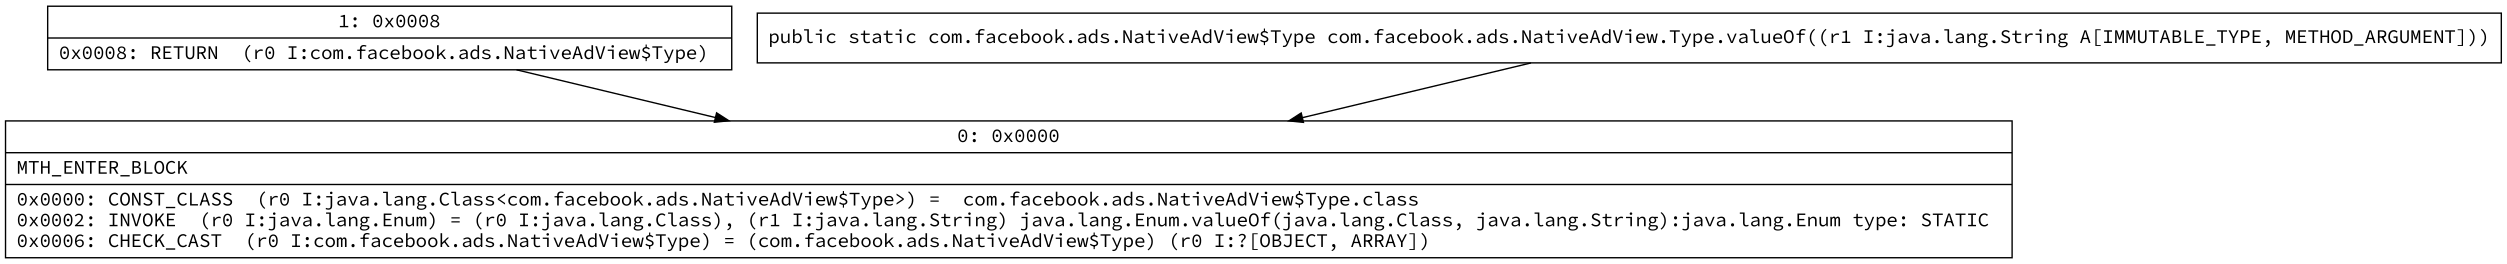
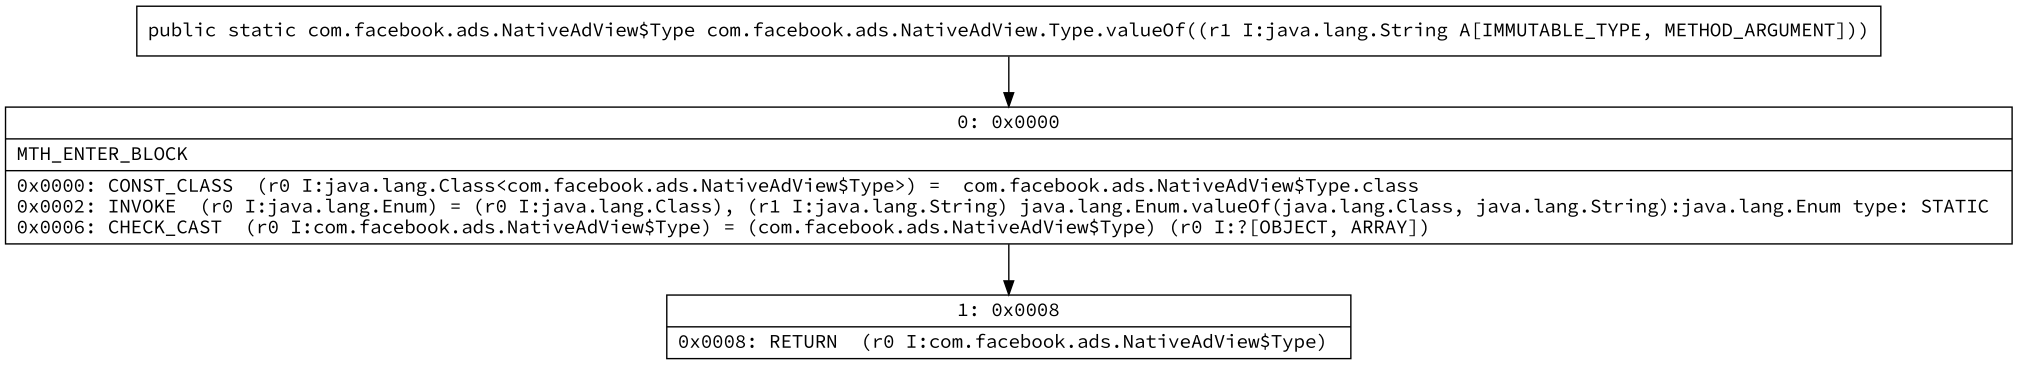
(616, 94) -> (1009, 263)
